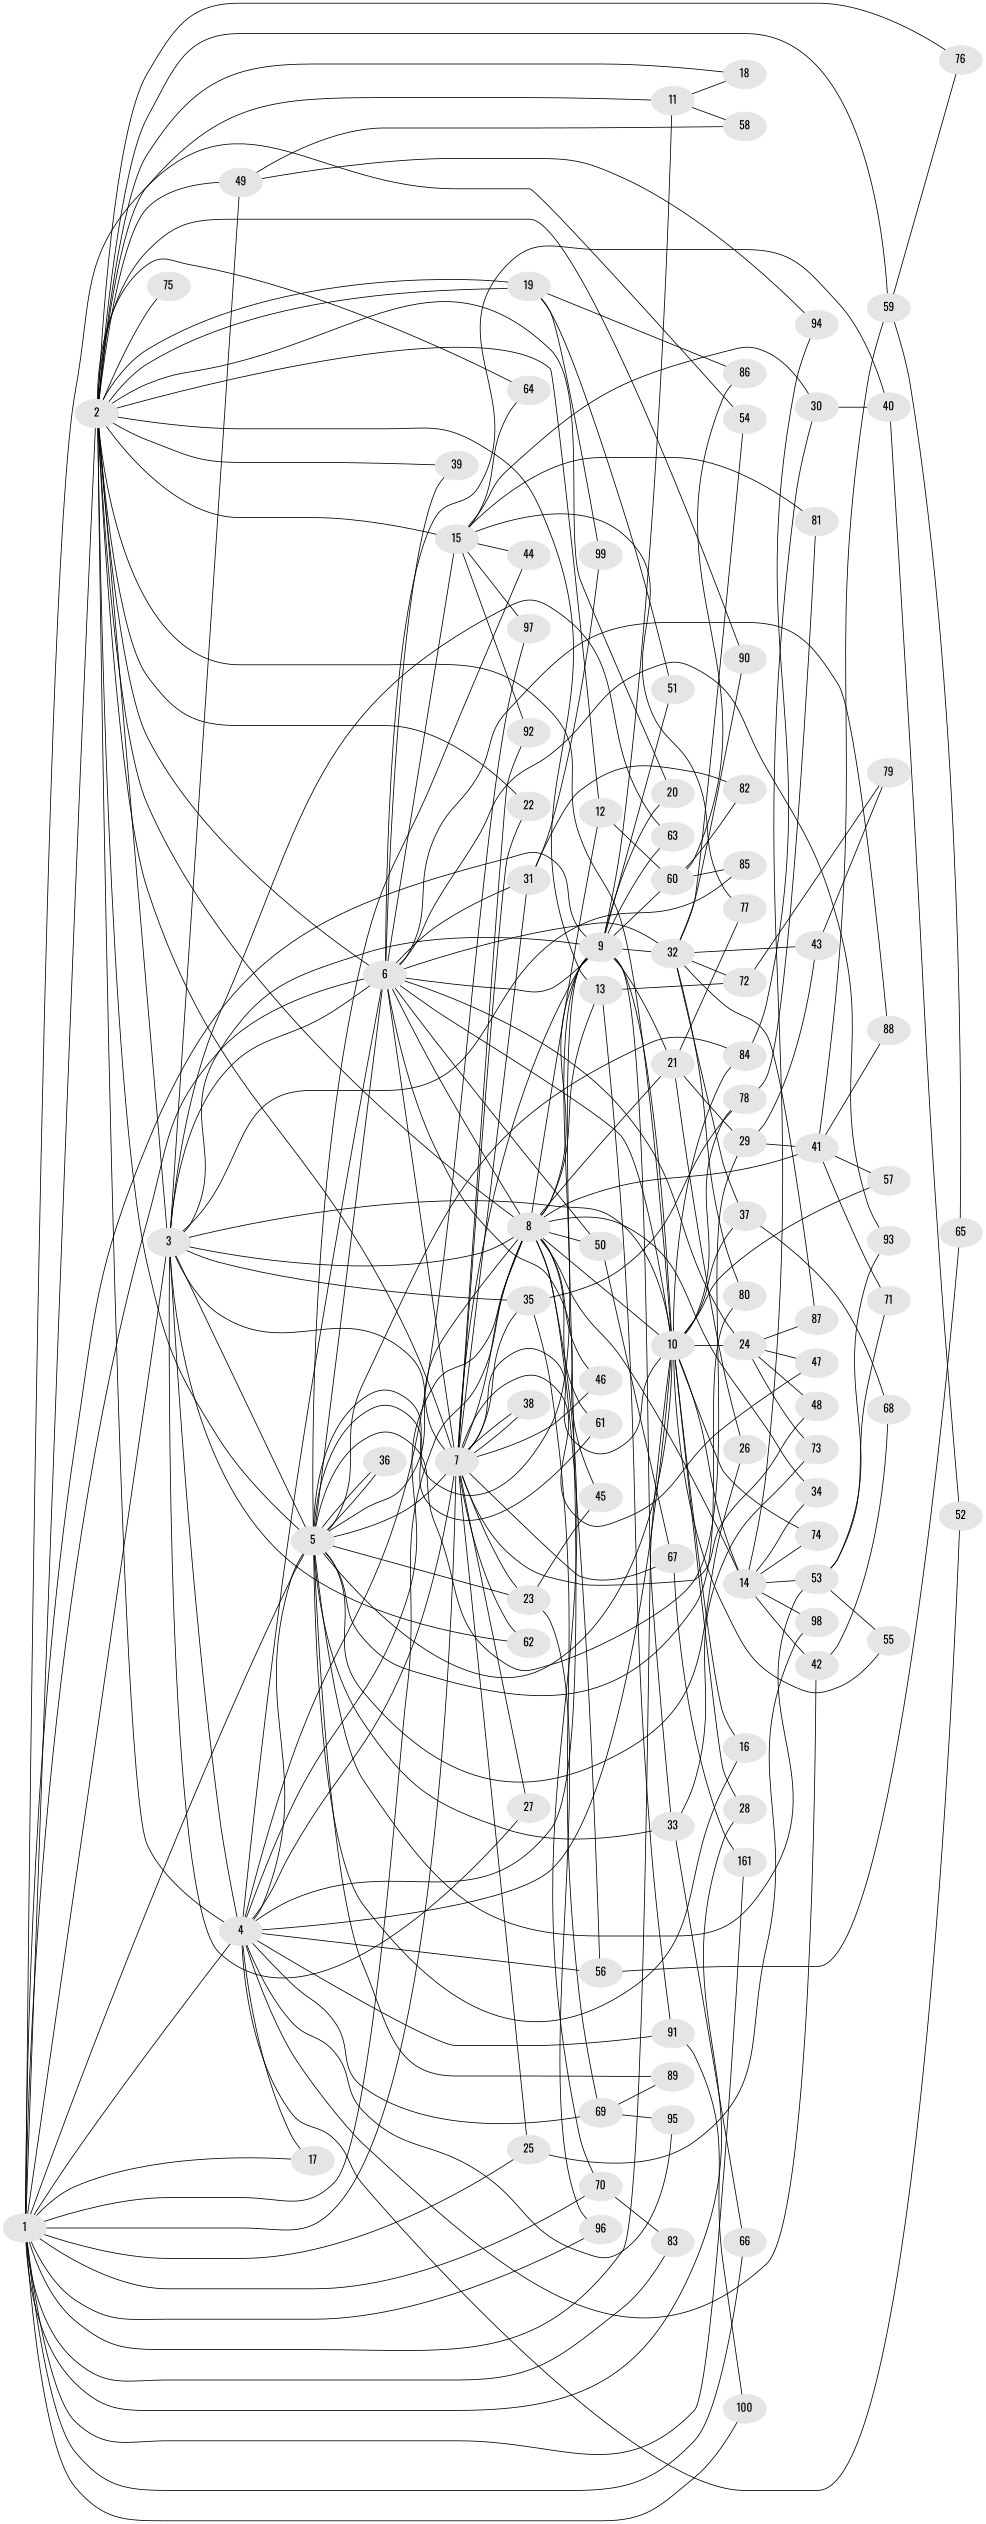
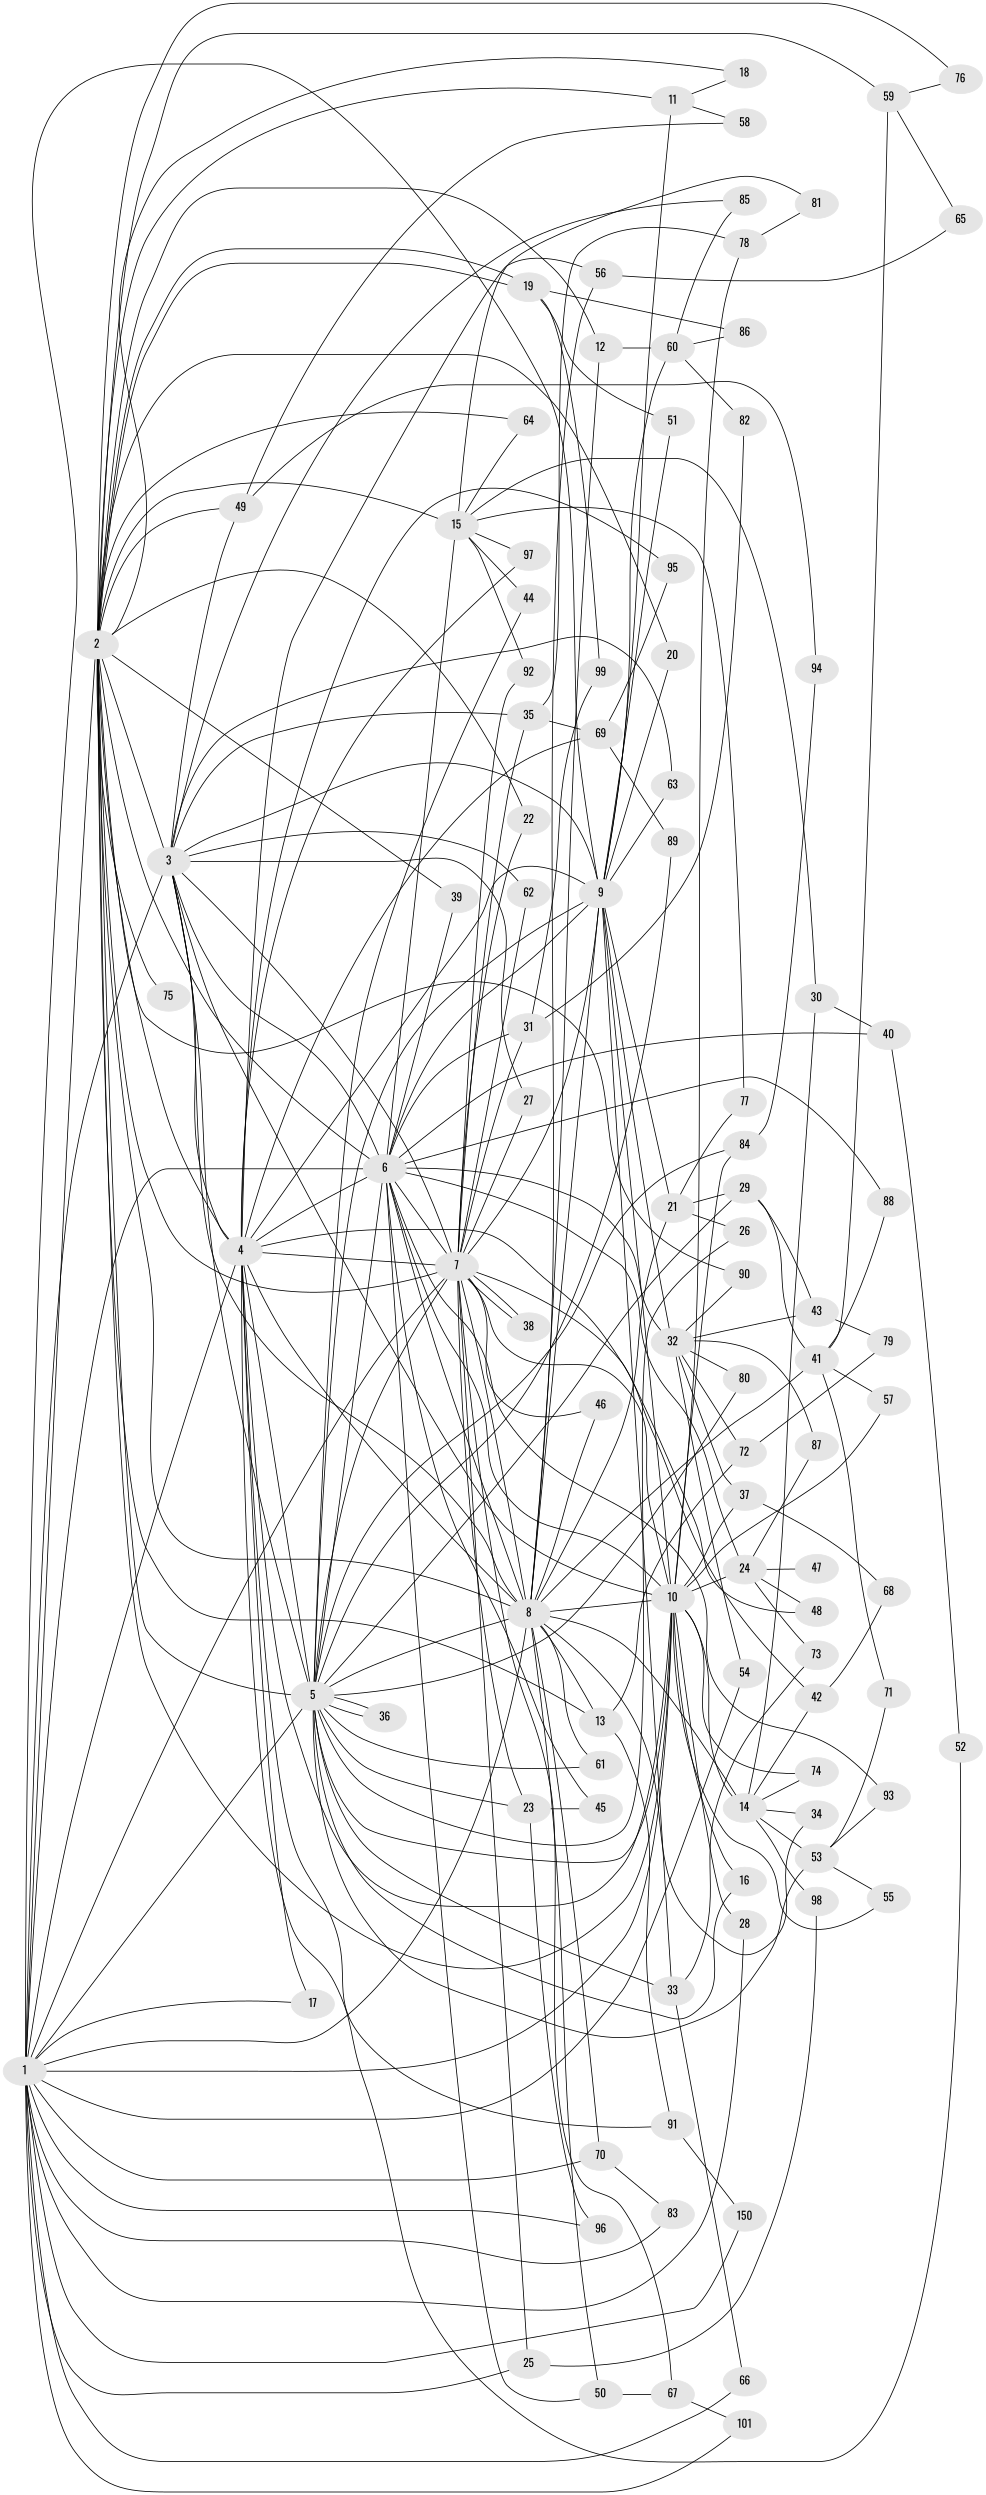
(593, 1526) -> none
(745, 1862) -> (745, 2425)
(745, 2409) -> (745, 2217)
